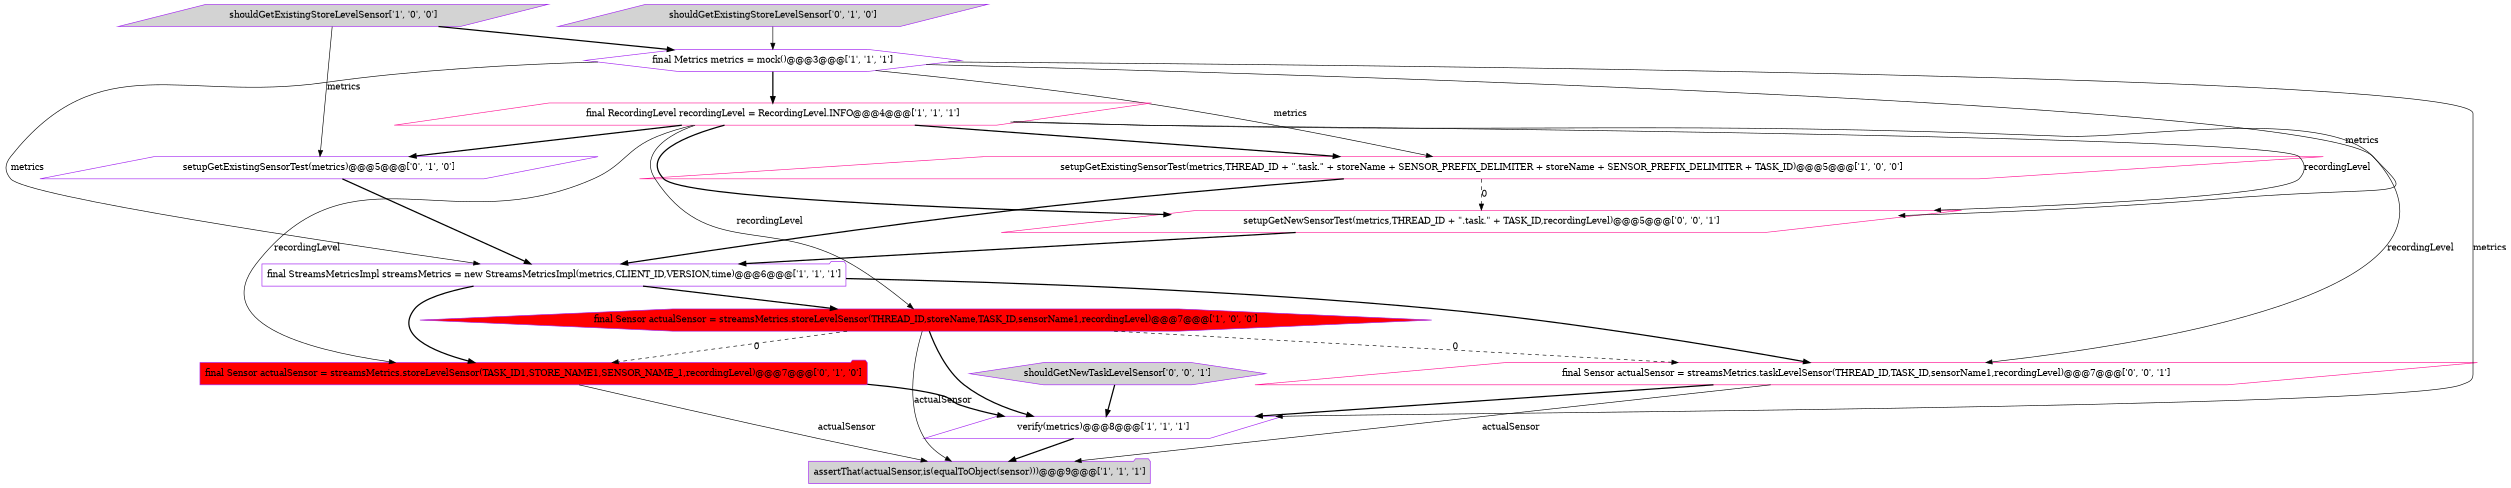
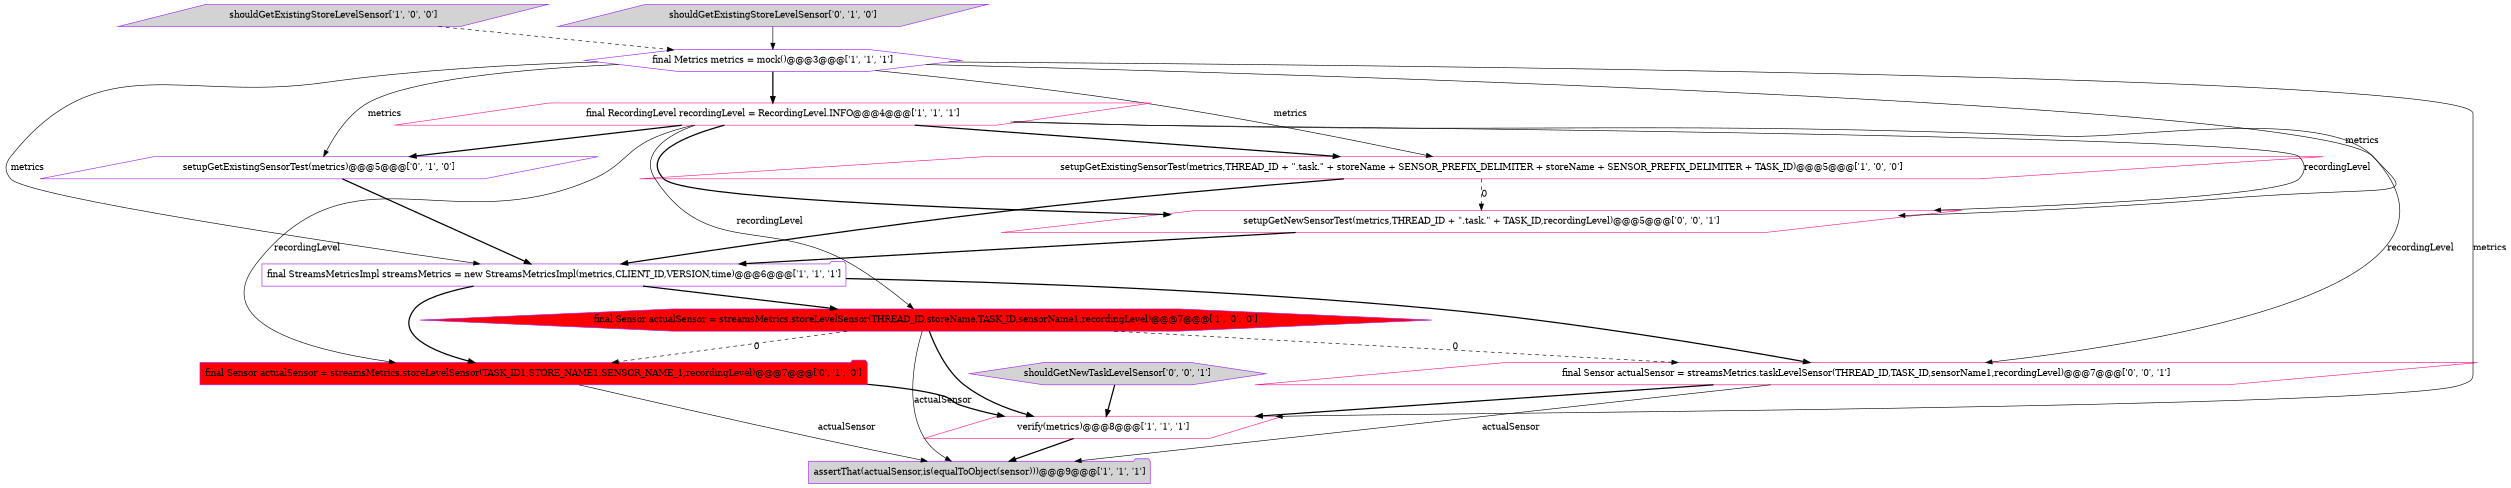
(553, 38) -> (553, 38)
(326, 88) -> (460, 79)
(1103, 427) -> (1103, 427)
